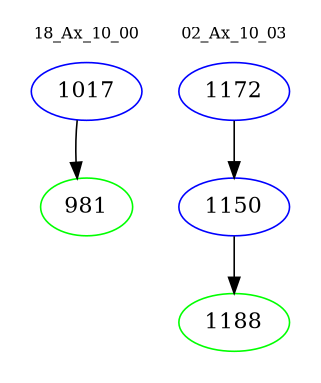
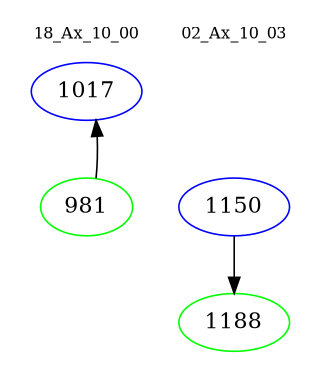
(234, 91) -> none
(76, 141) -> (97, 158)
